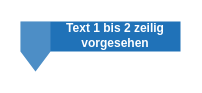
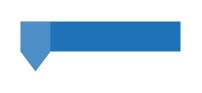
(116, 36) -> none
